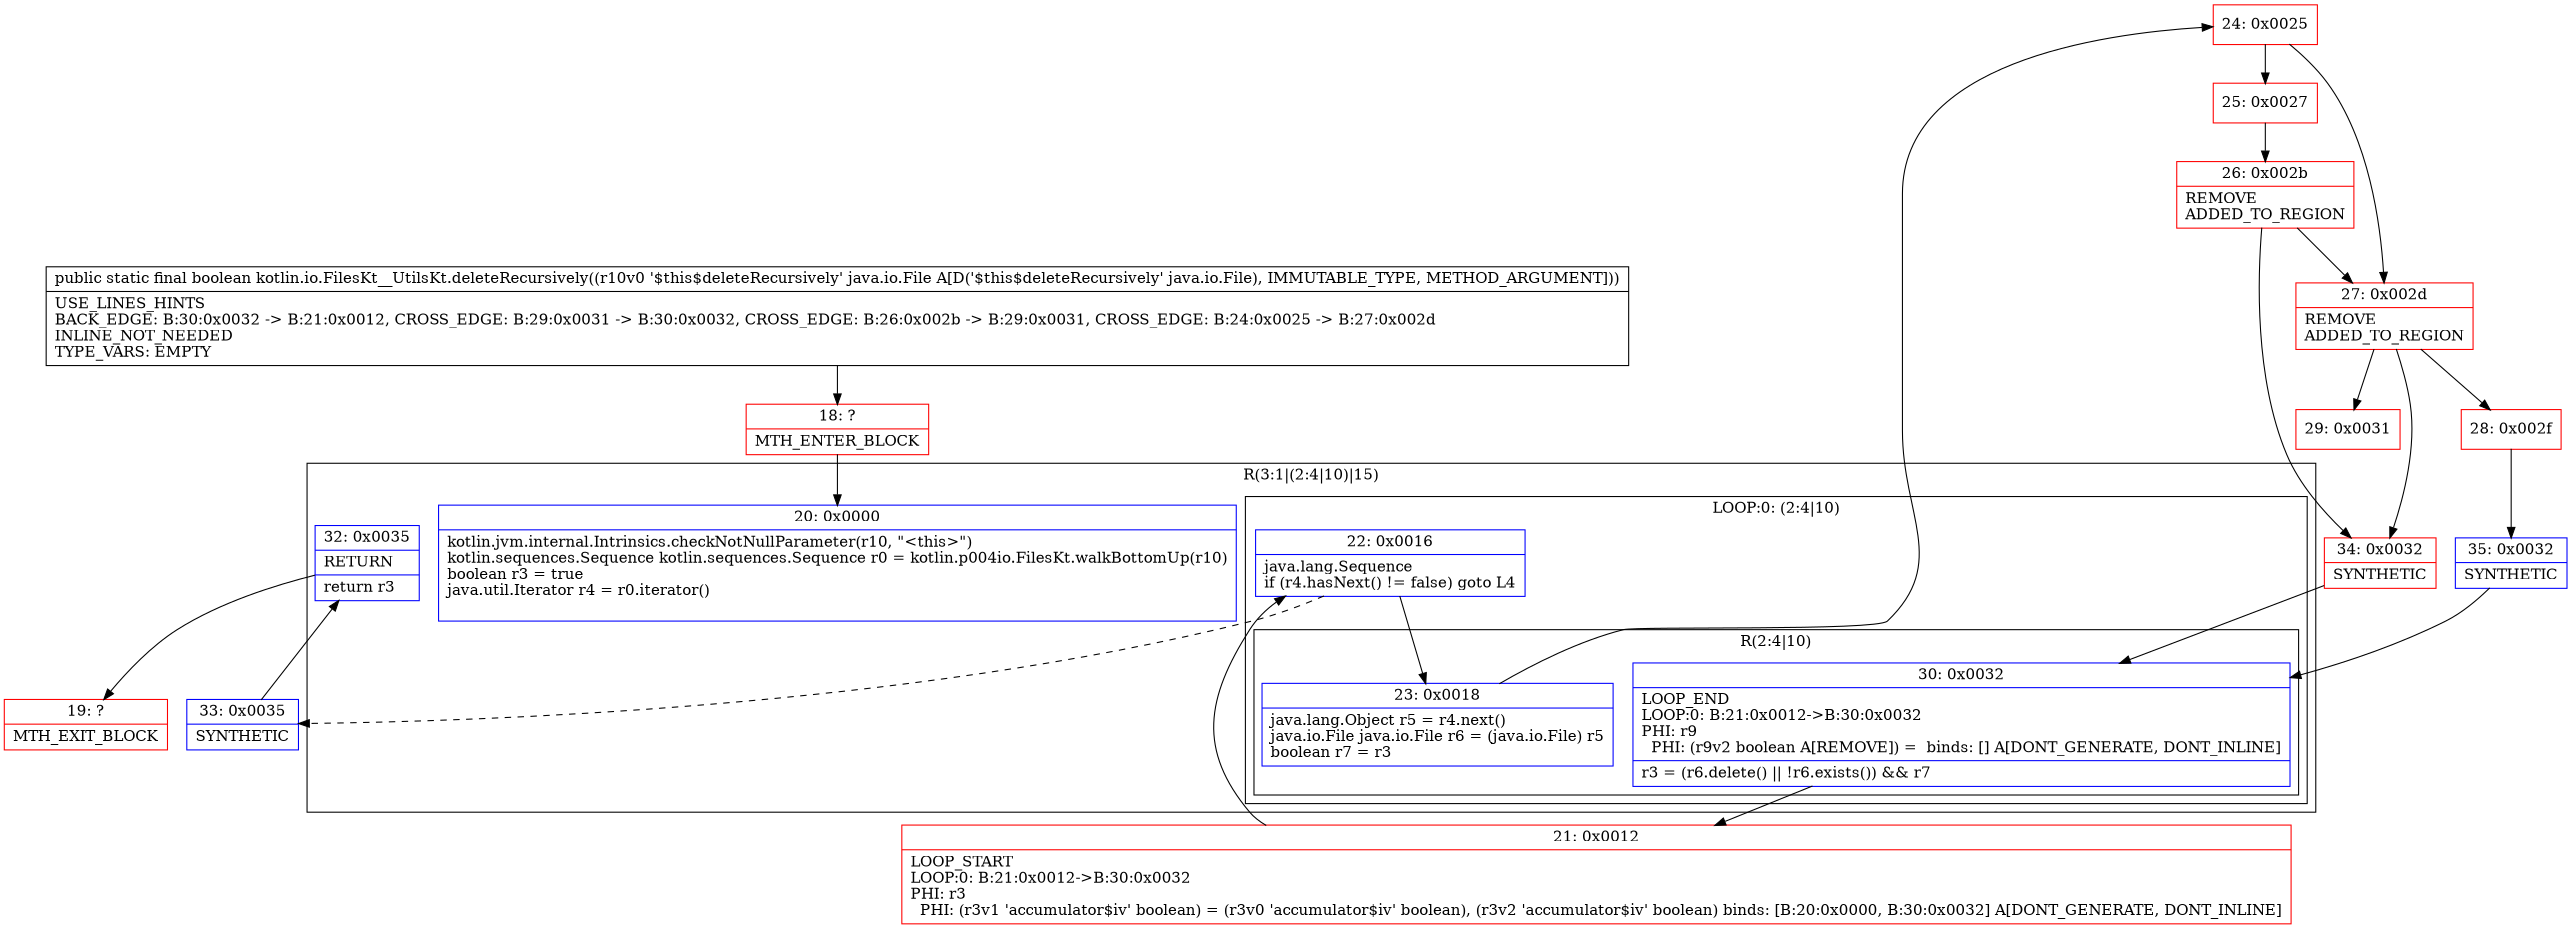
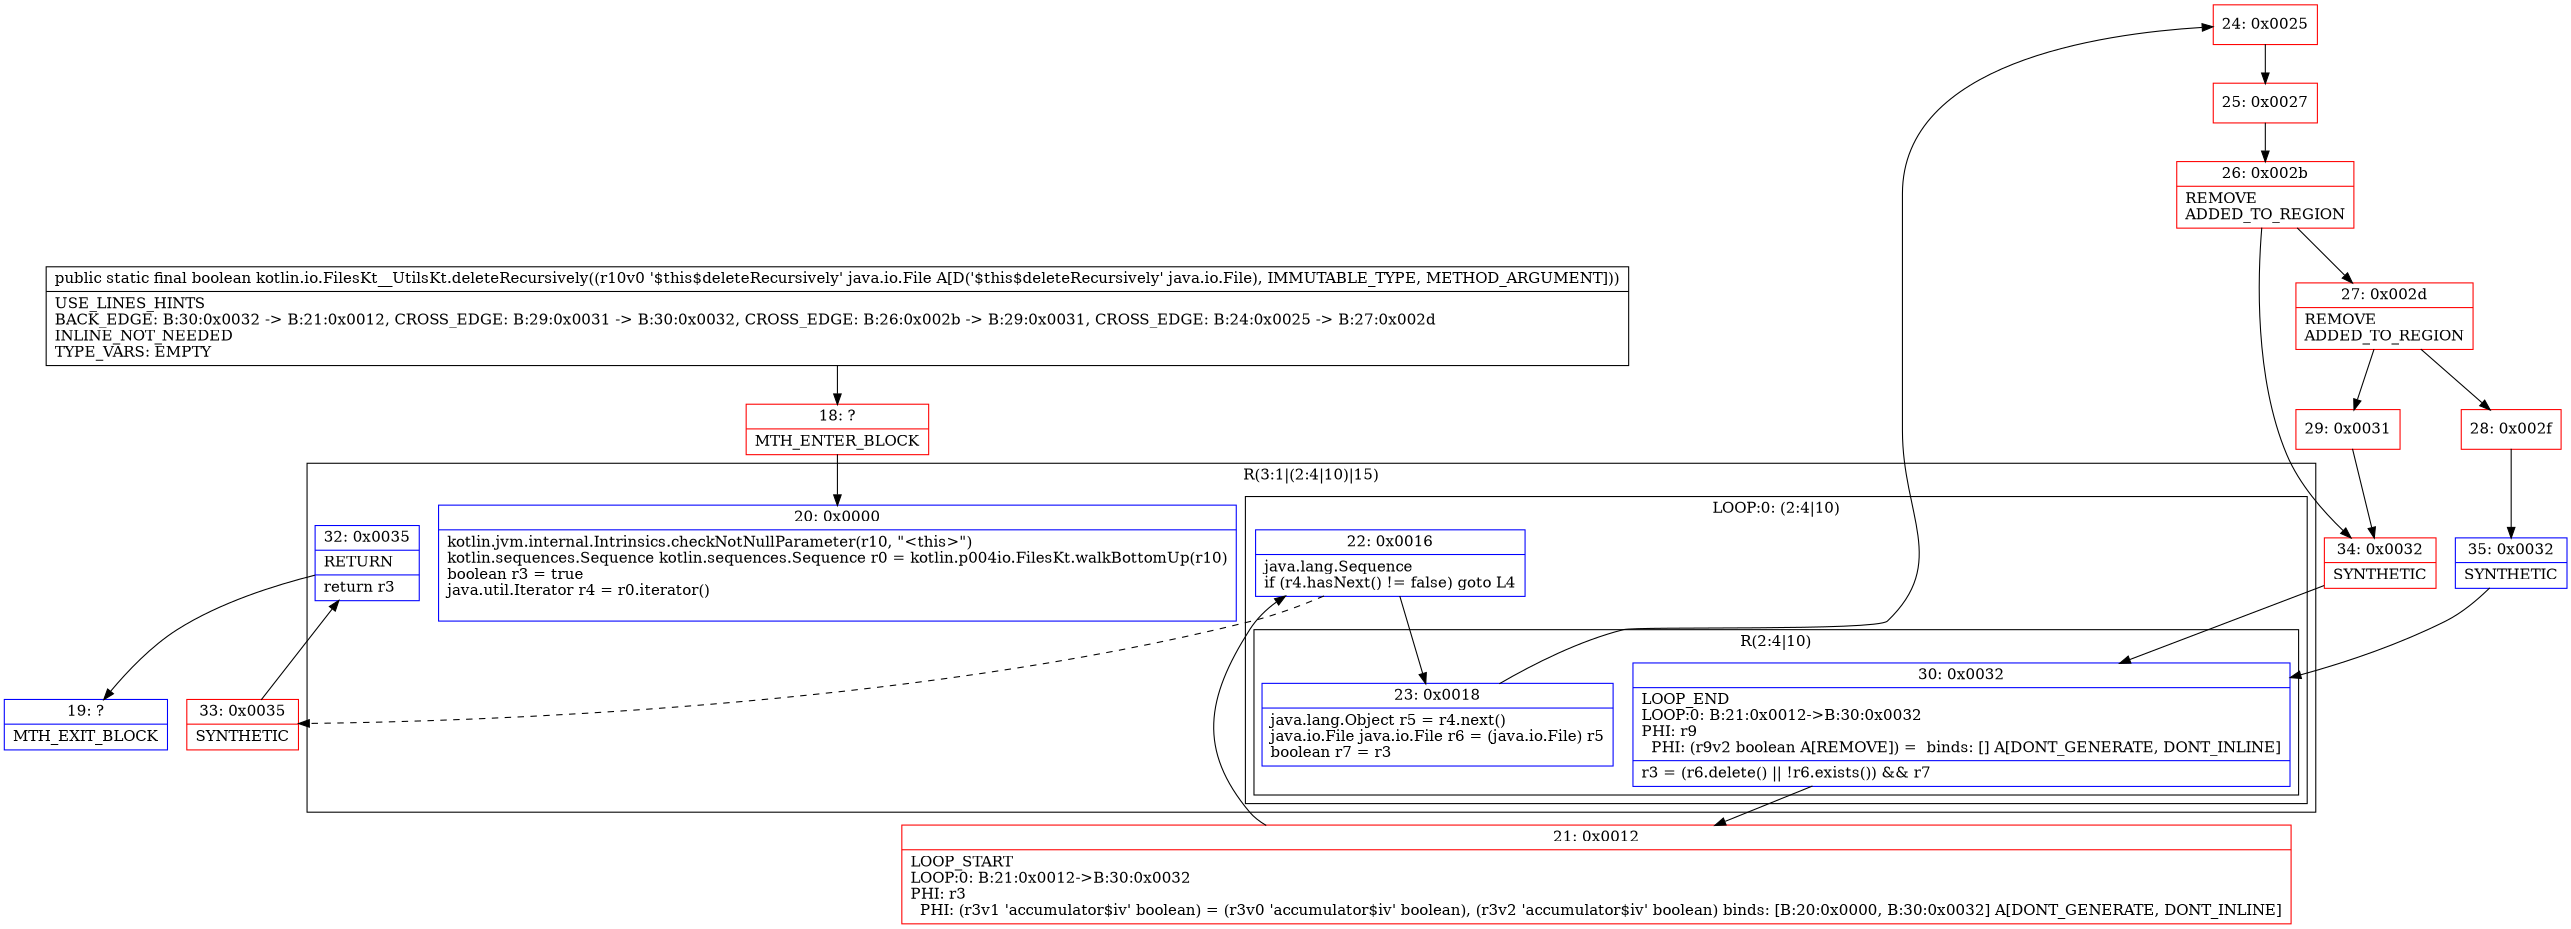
(2360, 148) -> none
(2412, 438) -> (2362, 488)
(86, 725) -> (86, 725)
(243, 725) -> (243, 725)
